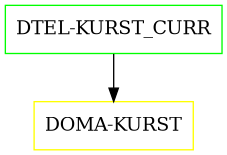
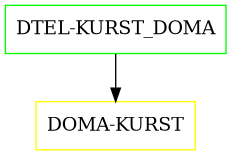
(114, 29) -> (116, 29)
